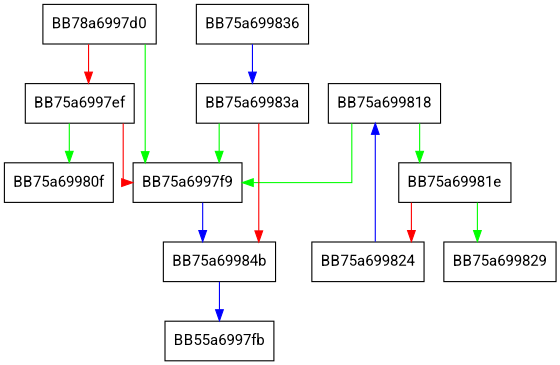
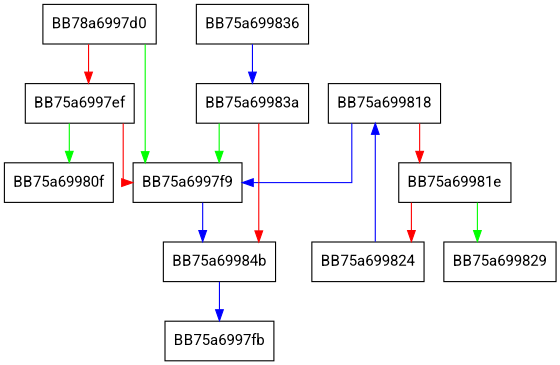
(420, 137) -> (420, 137)
(332, 183) -> (332, 183)
(219, 341) -> (219, 341)
